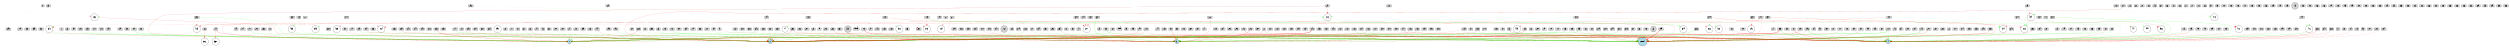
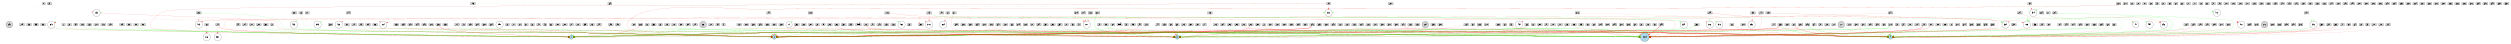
(2295, 6) -> (2296, 4)
(8, 29) -> (9, 25)
(700, 29) -> (703, 25)
(848, 29) -> (851, 25)
(1004, 29) -> (1005, 25)
(1424, 29) -> (1425, 25)
(1653, 29) -> (1655, 25)
(1840, 29) -> (1841, 25)
(2261, 29) -> (2265, 25)
(1785, 39) -> (1787, 35)
